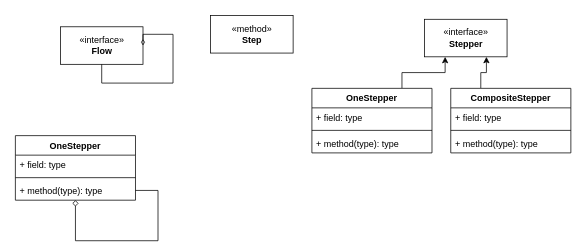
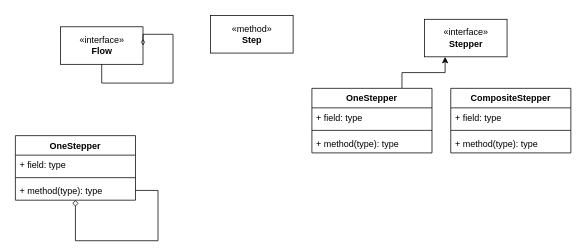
(480, 72) -> none
